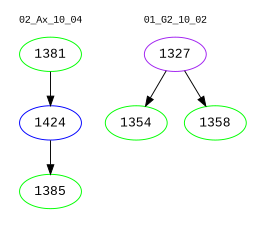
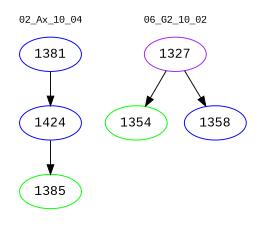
(176, 20) -> (176, 20)
(50, 54) -> (50, 54)
(215, 123) -> (215, 123)
